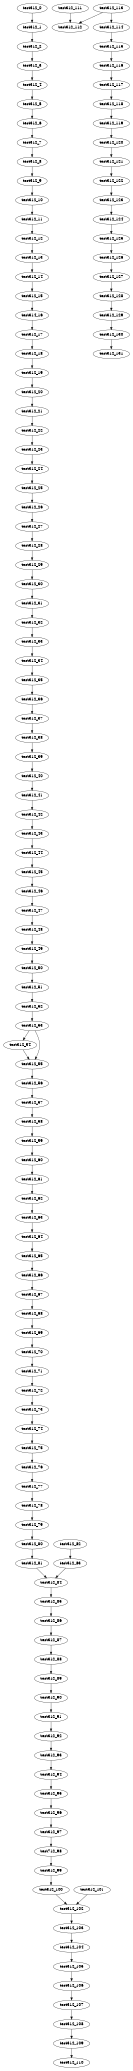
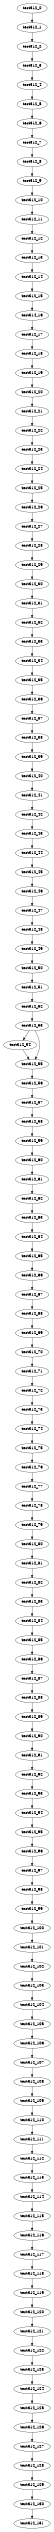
(92, 17) -> (32, 2167)
(41, 1572) -> (32, 1572)
(51, 1851) -> (32, 1890)
(60, 1899) -> (32, 1937)
none -> (32, 2129)
